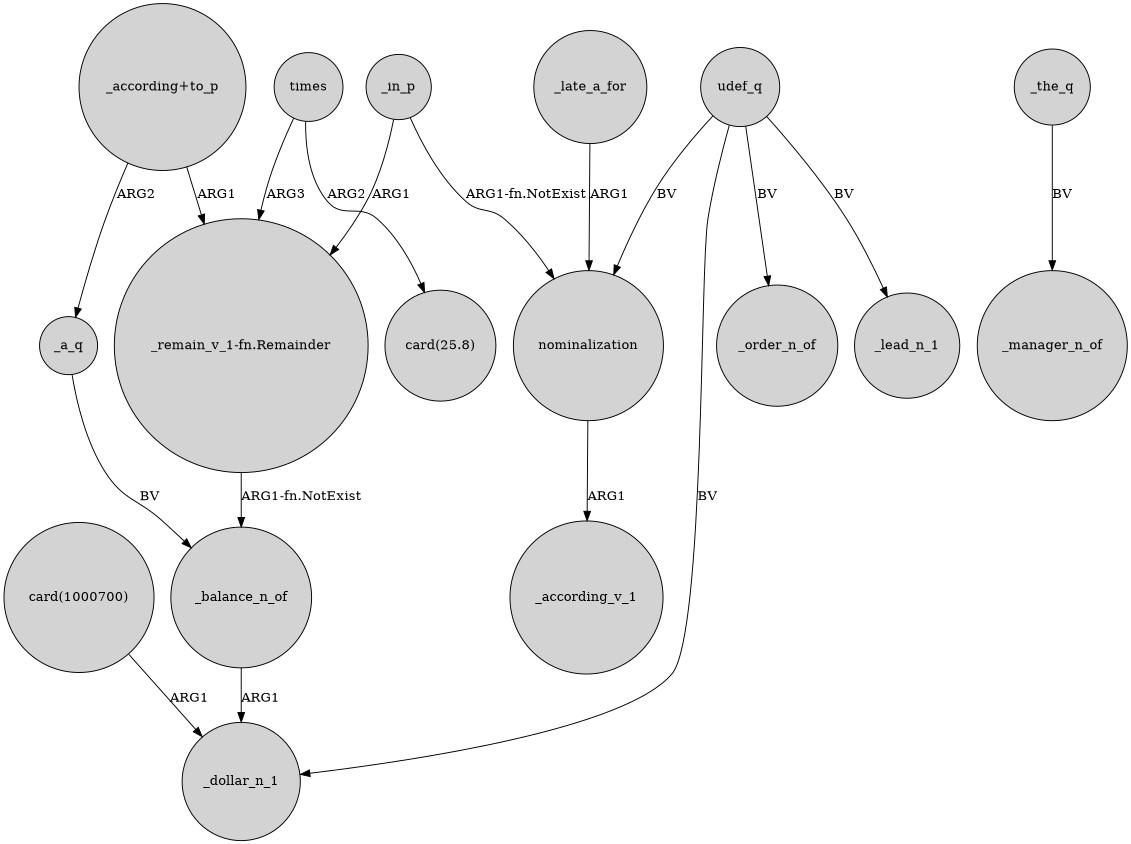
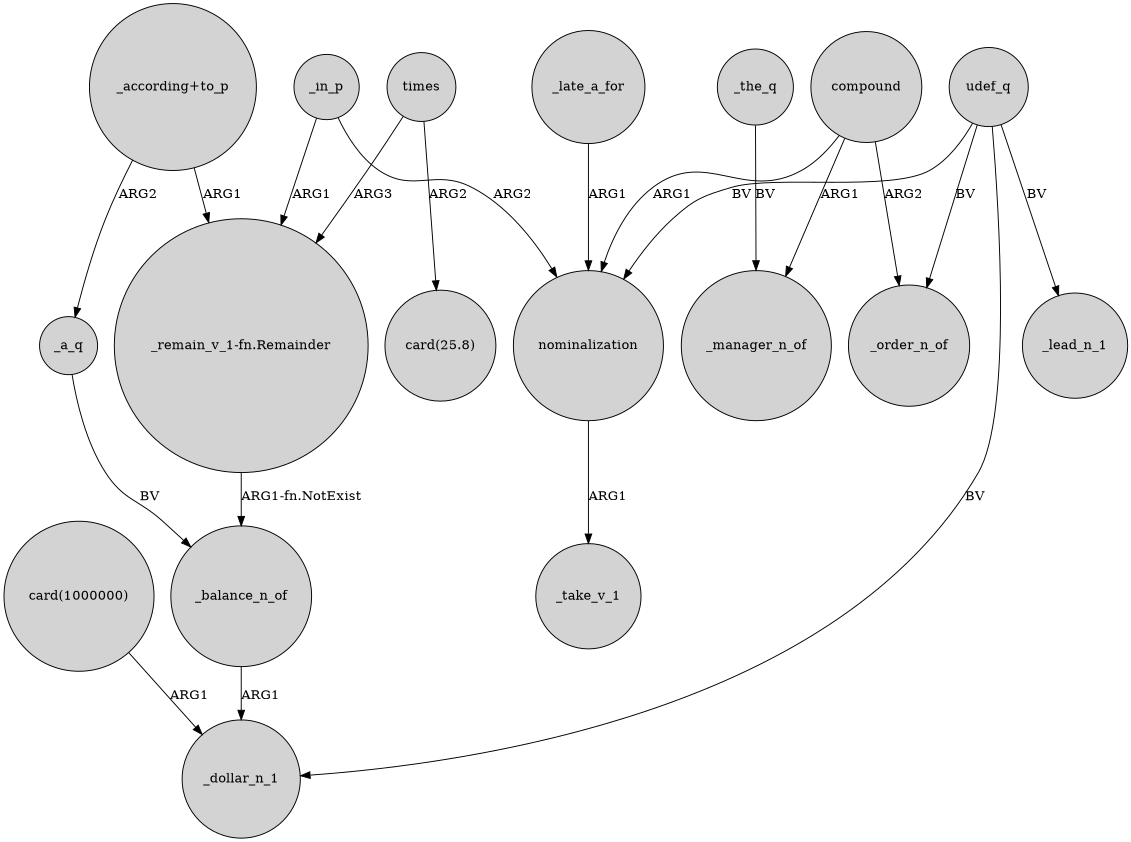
none -> (866, 87)
(526, 194) -> (513, 194)
(79, 597) -> (79, 596)
(587, 597) -> (588, 596)
